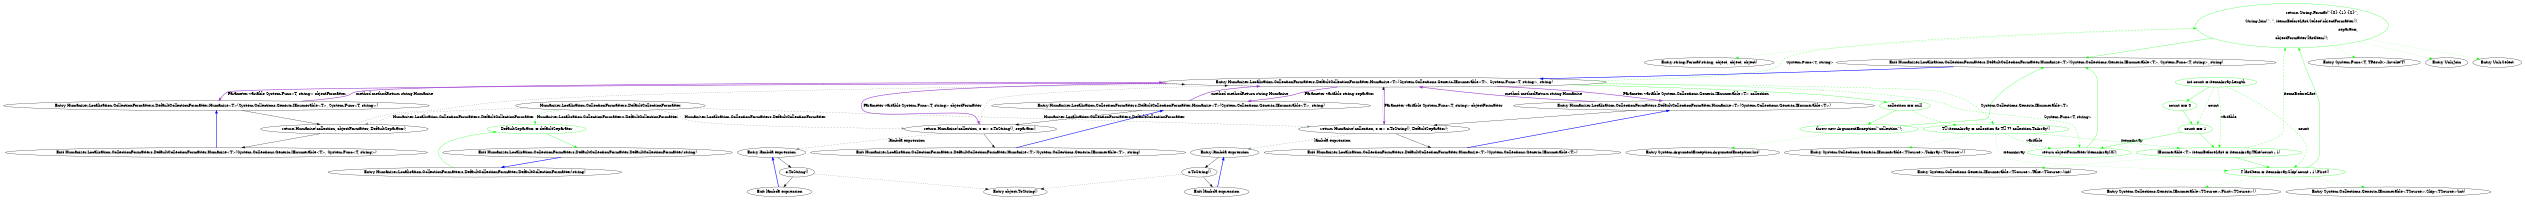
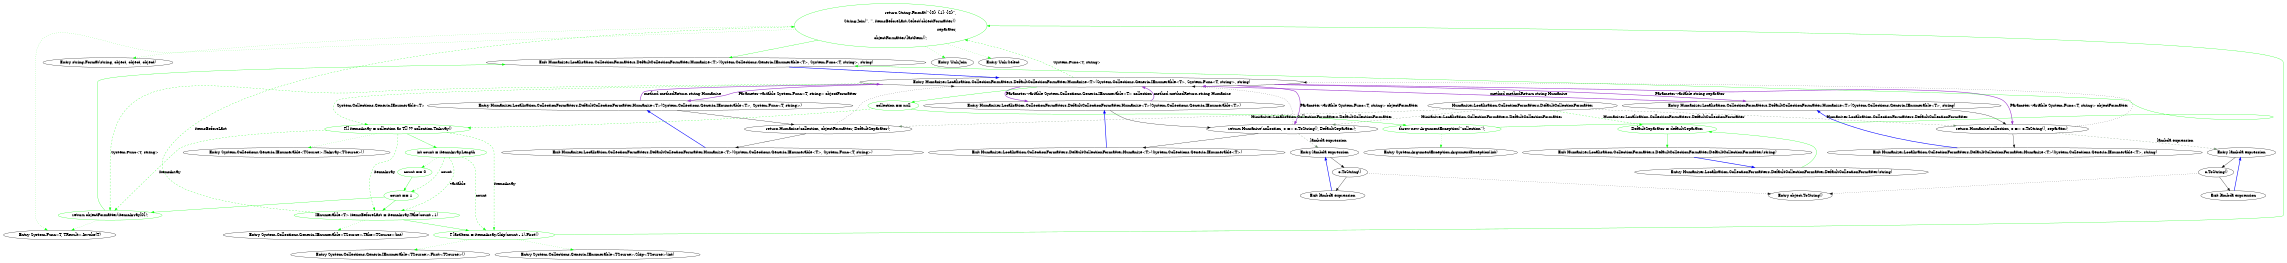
(2199, 93) -> (431, 162)
none -> (421, 140)
(2034, 141) -> (170, 172)
(2101, 166) -> (494, 163)
none -> (86, 225)
